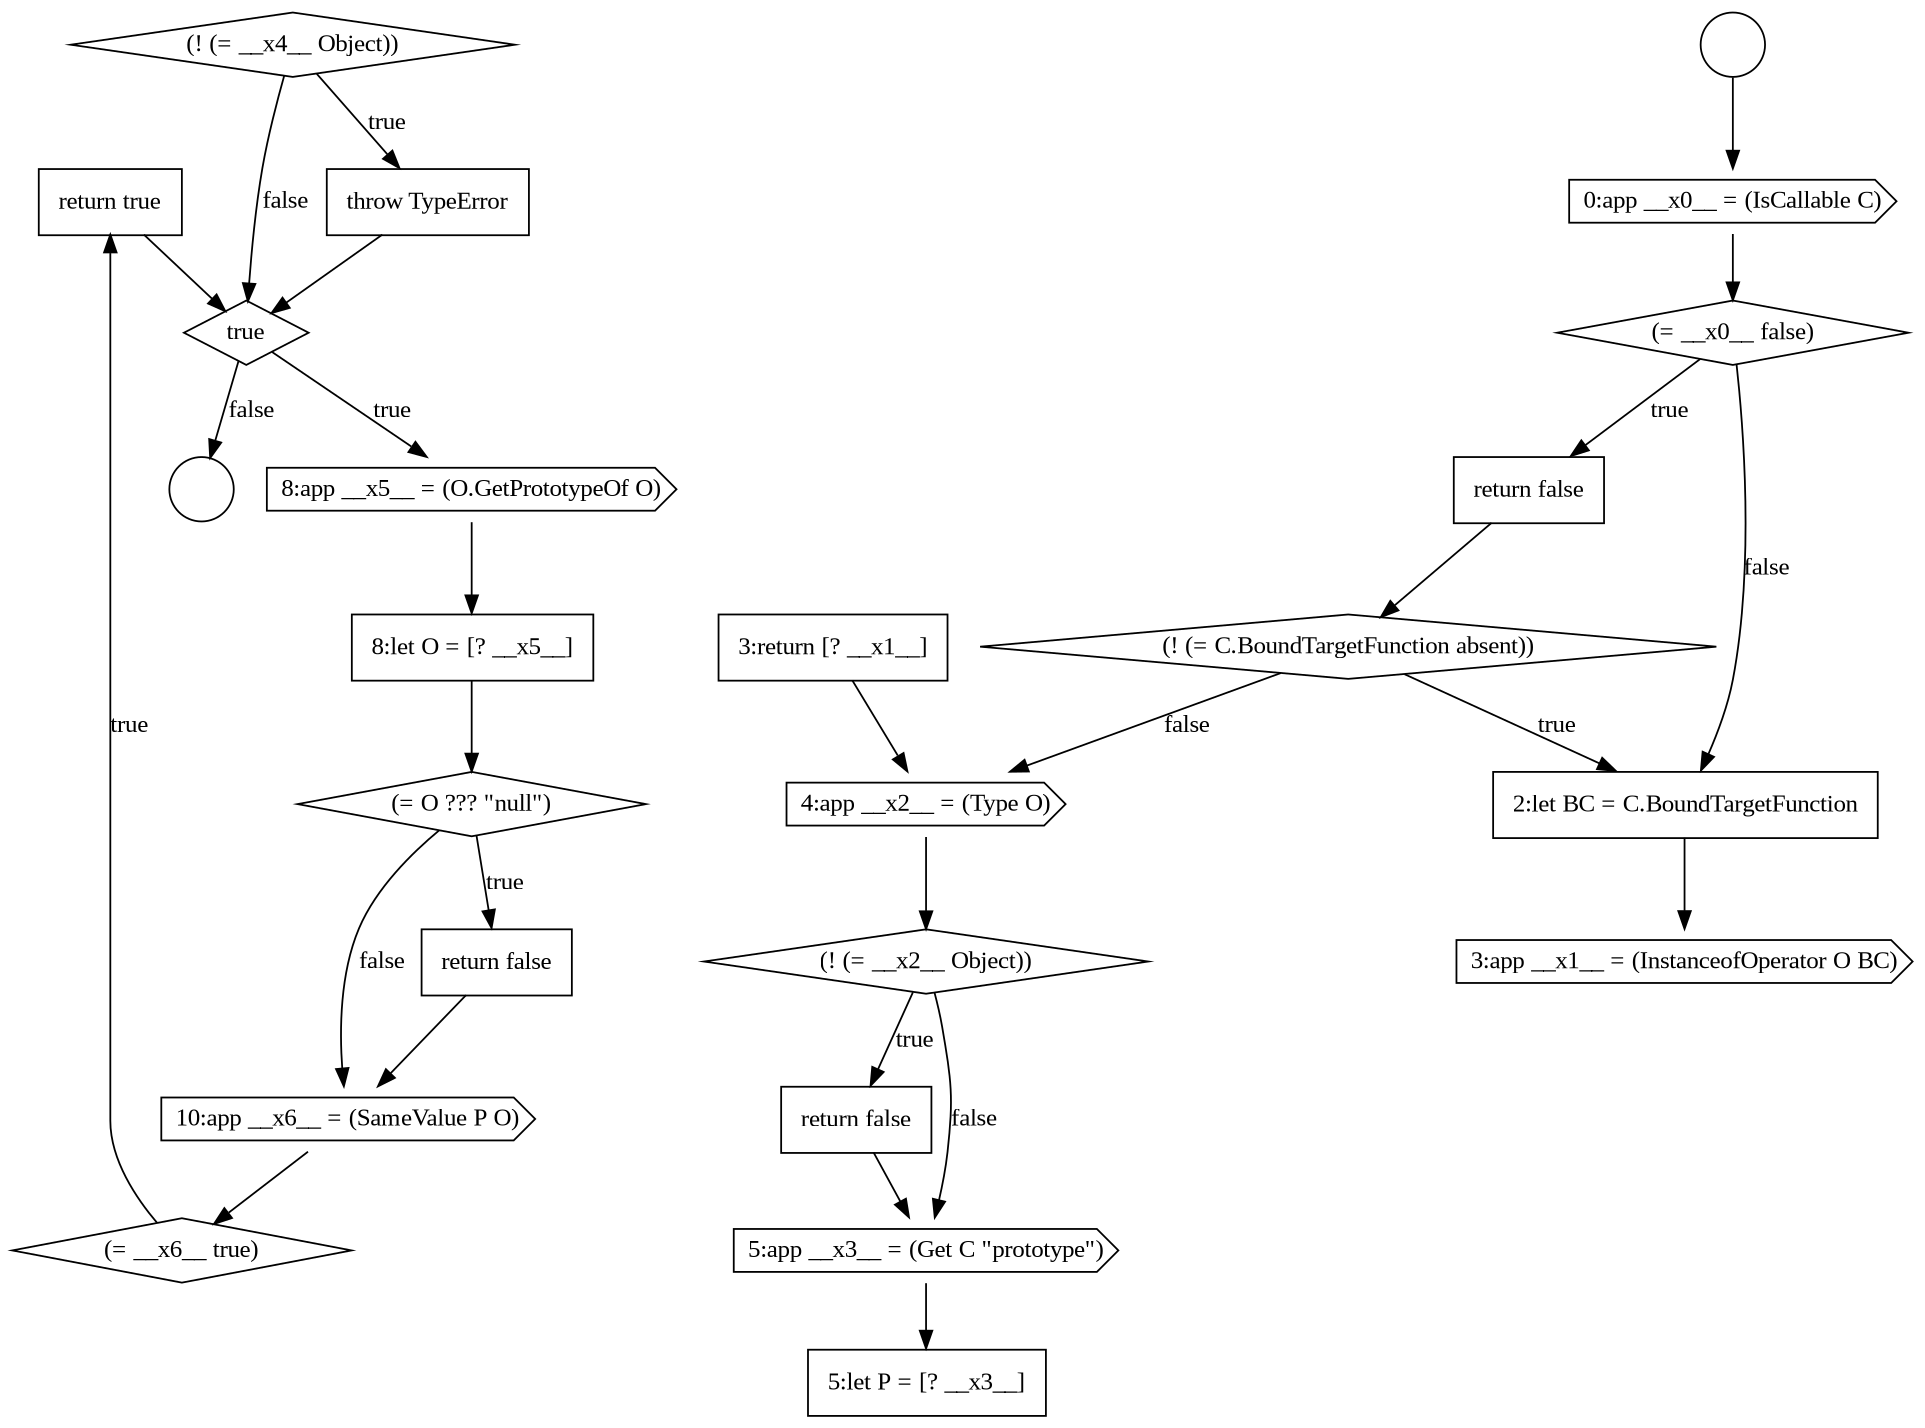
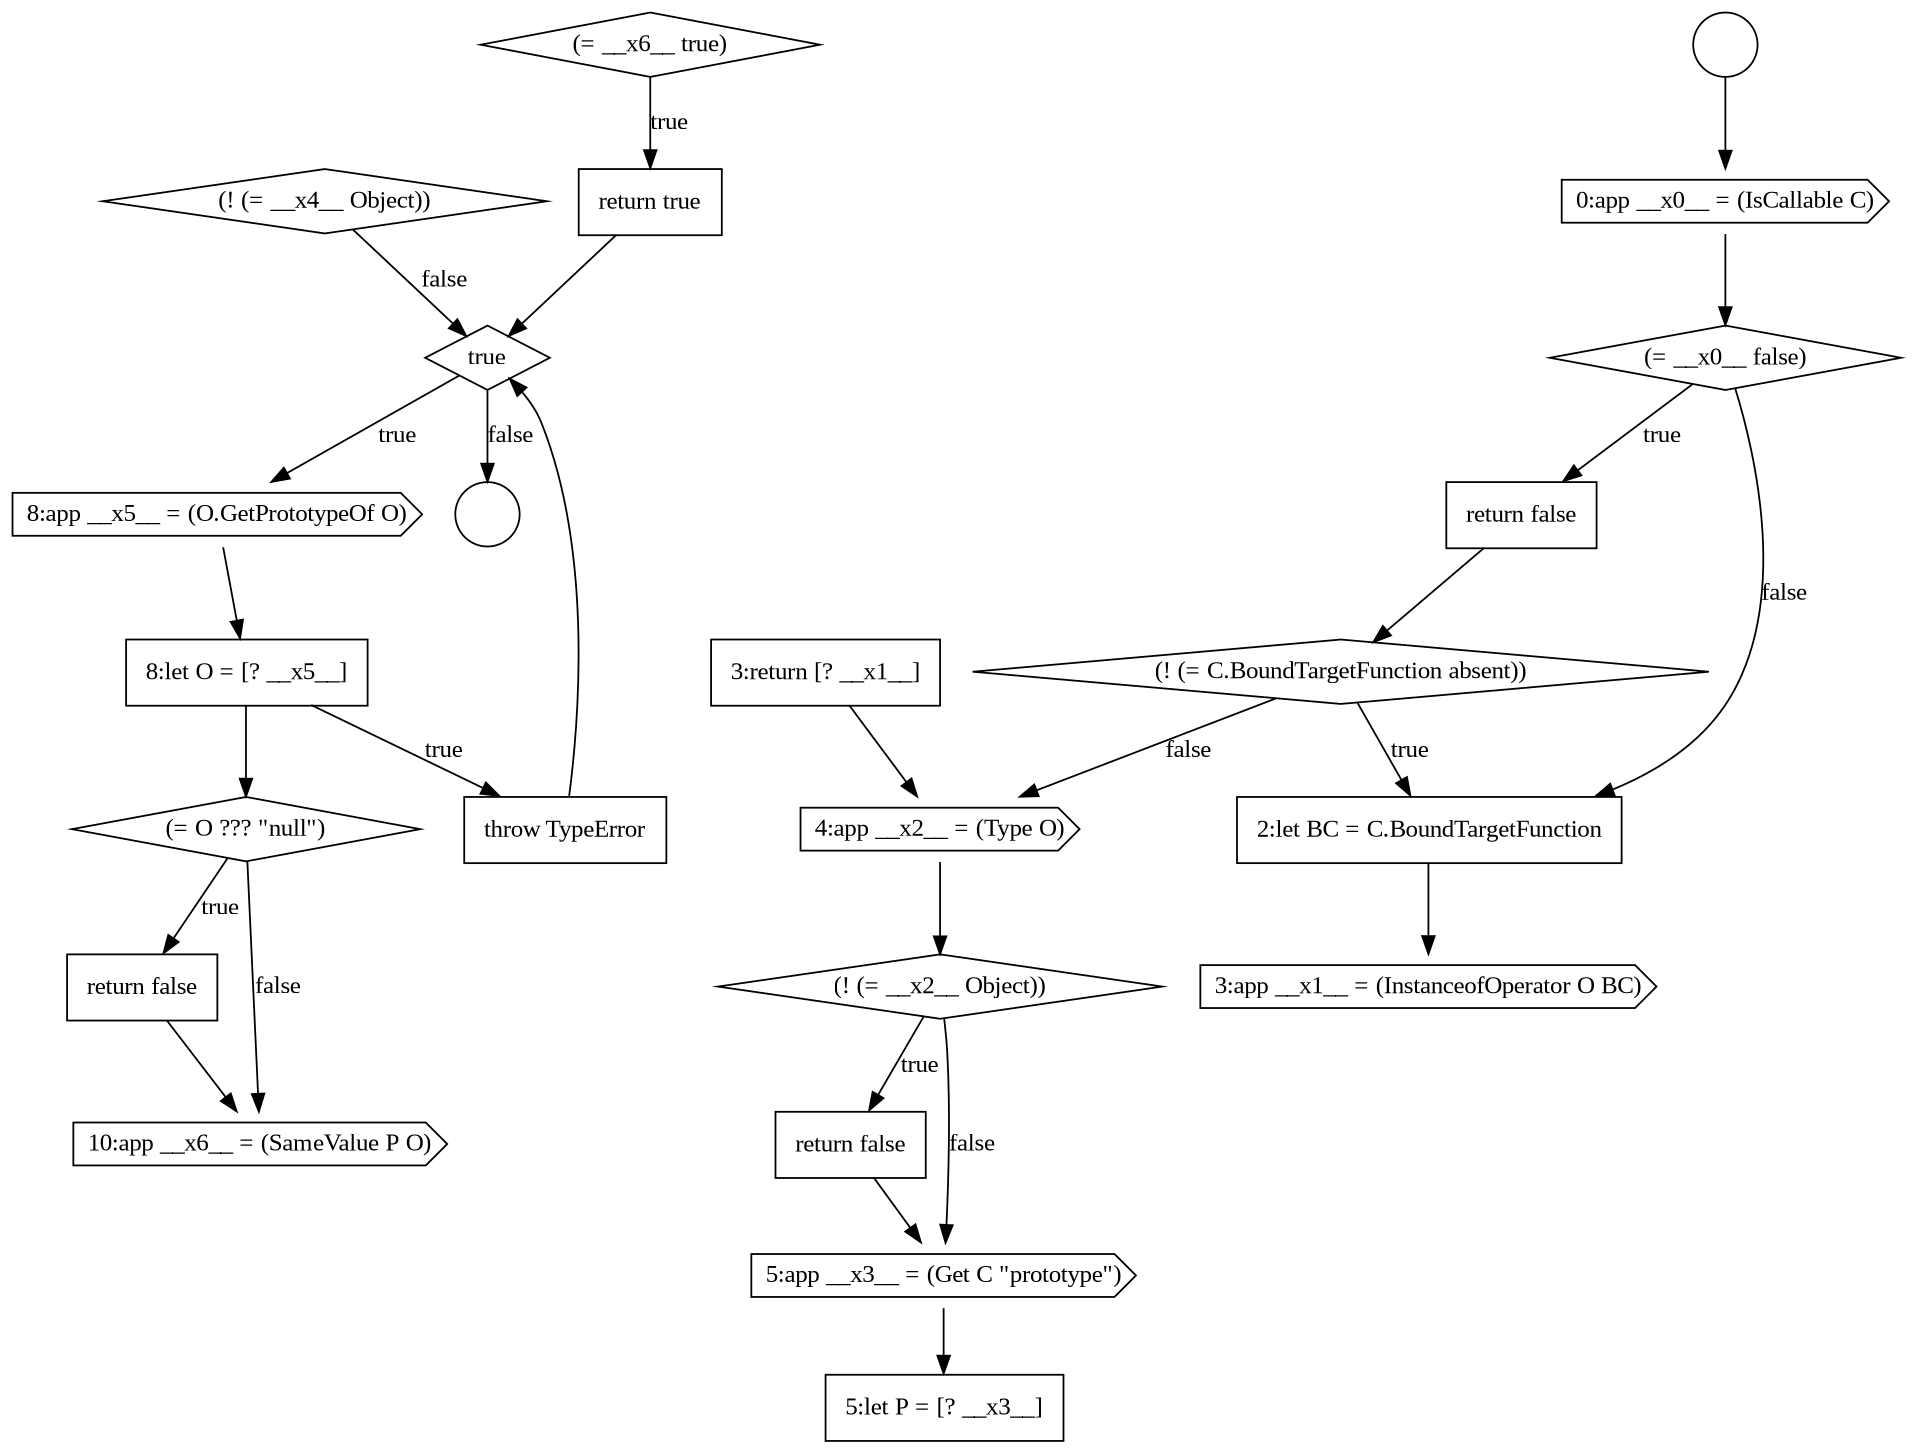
(352, 114) -> (397, 746)
(268, 1182) -> none
